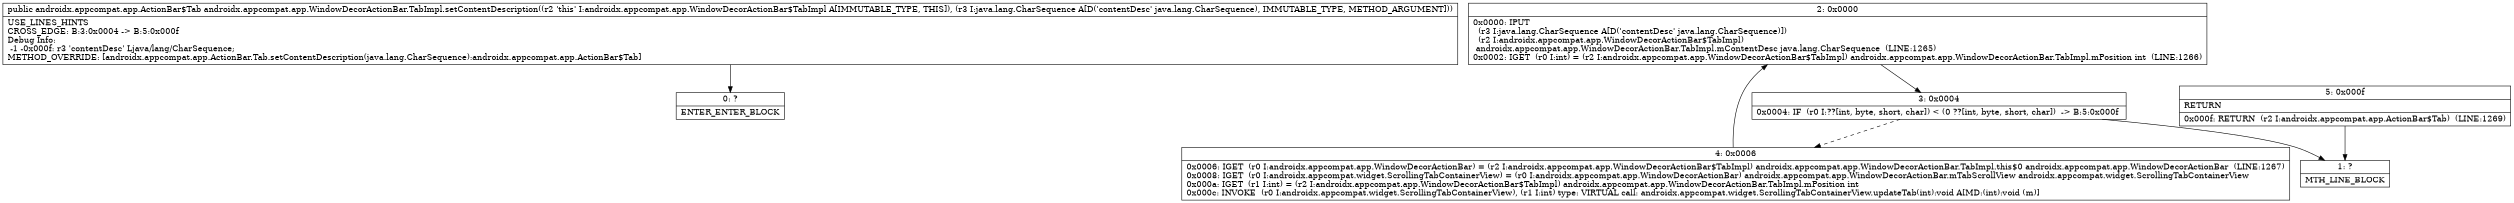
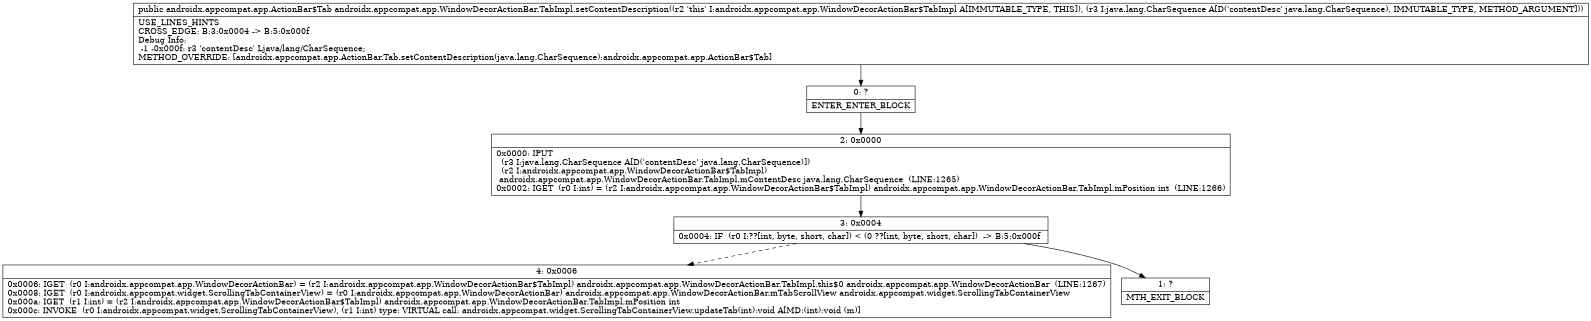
(1738, 104) -> (861, 121)
(2345, 106) -> none
(2345, 180) -> (1166, 298)
